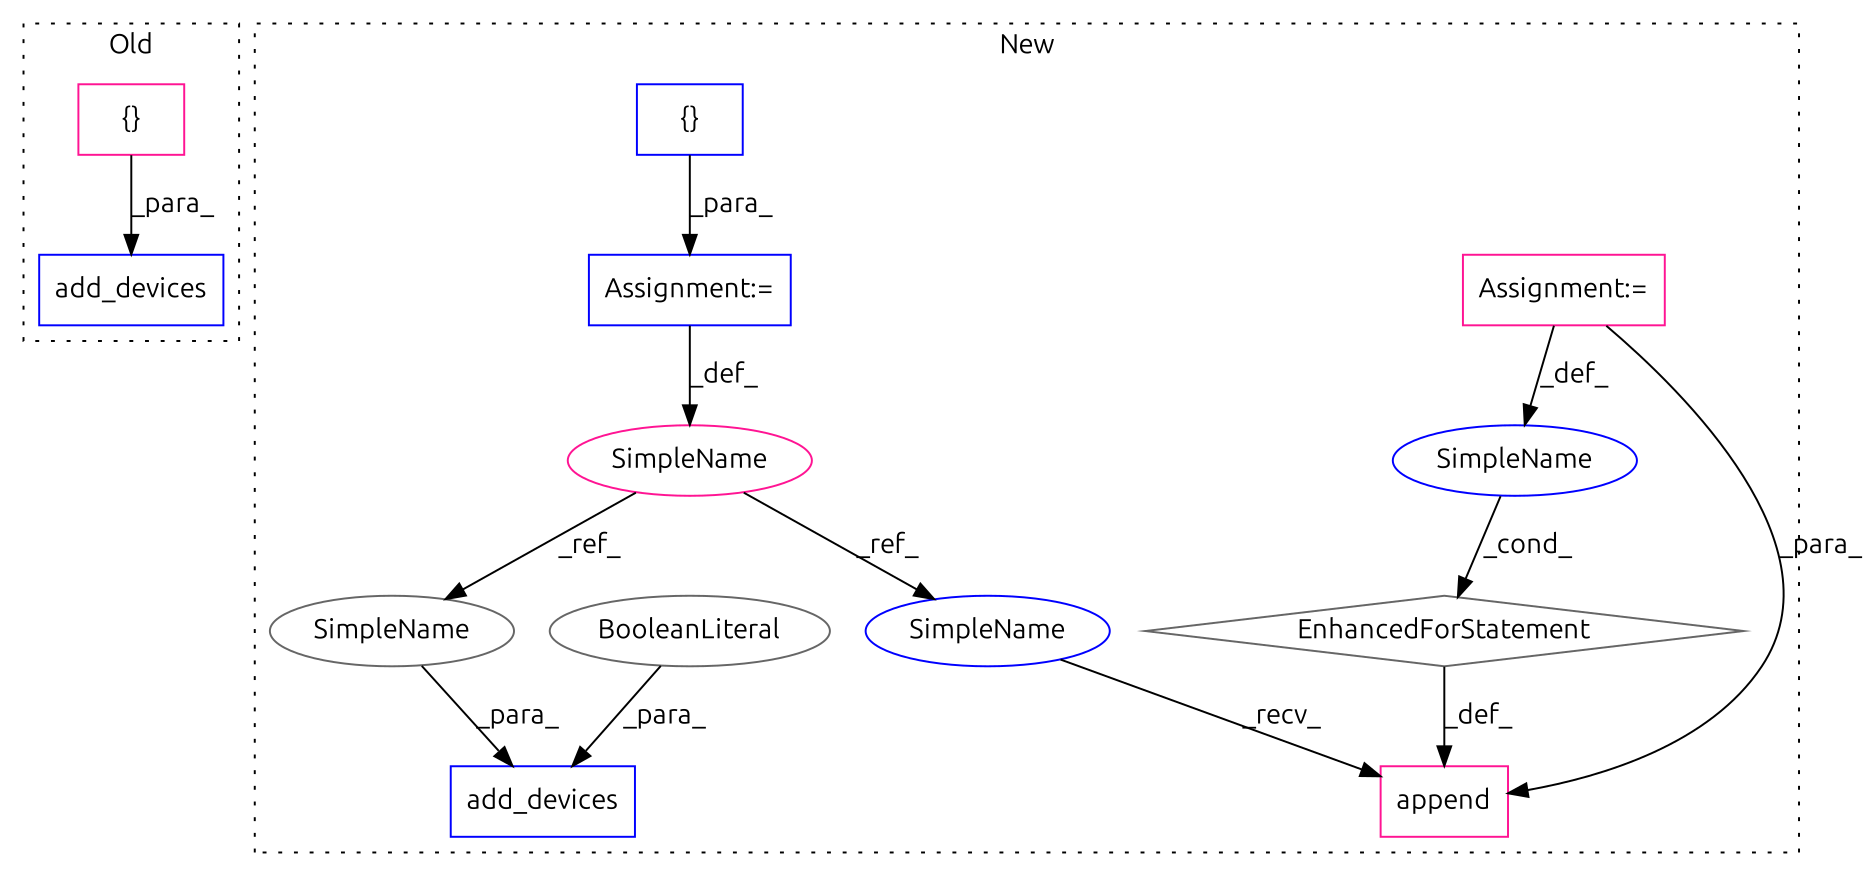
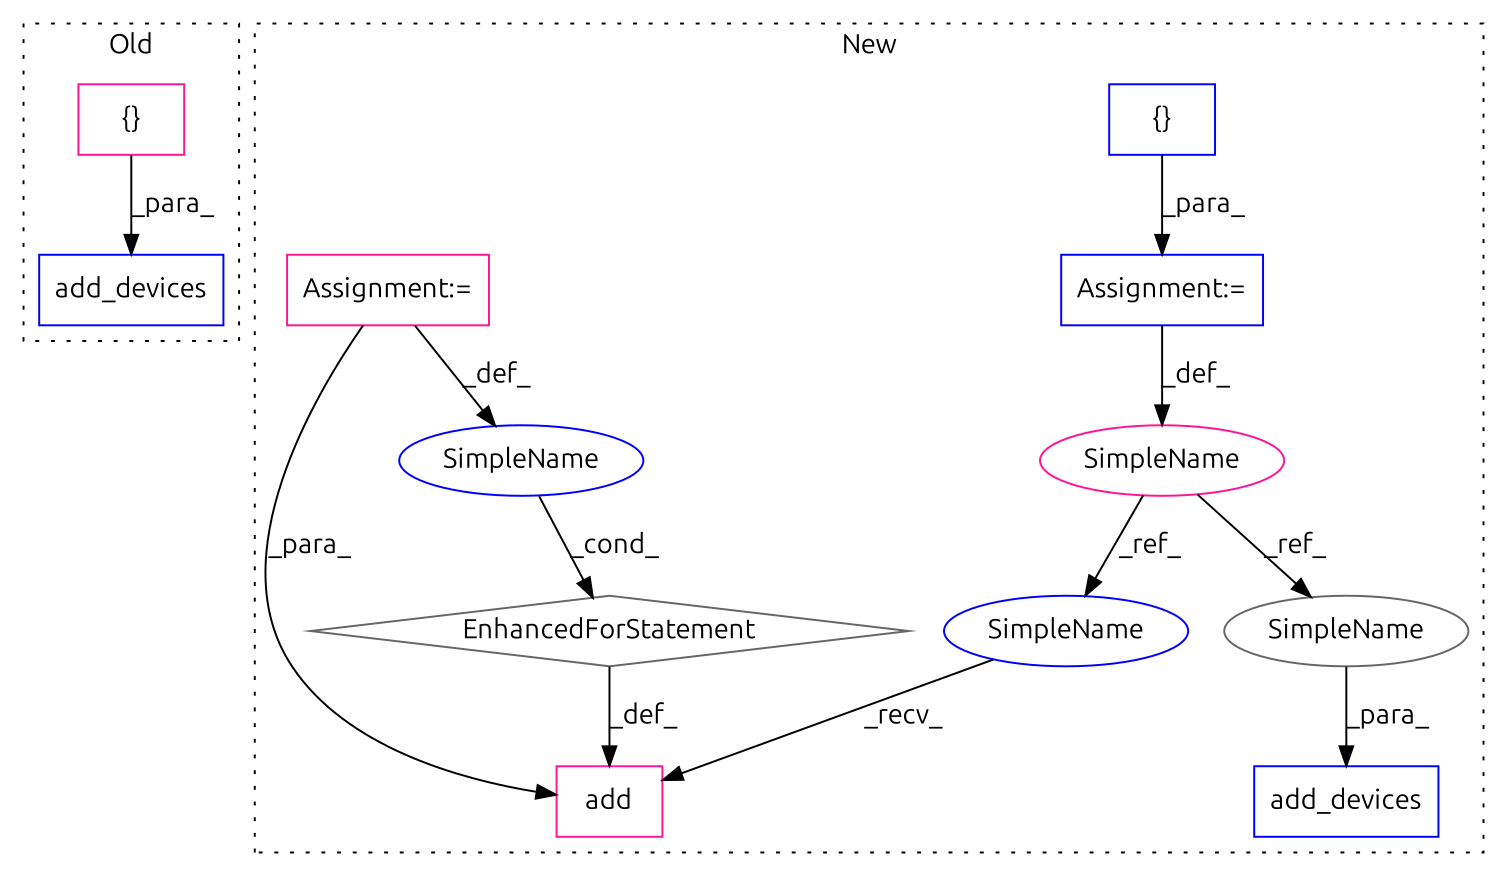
(690, 631) -> none
(1444, 802) -> (609, 802)
